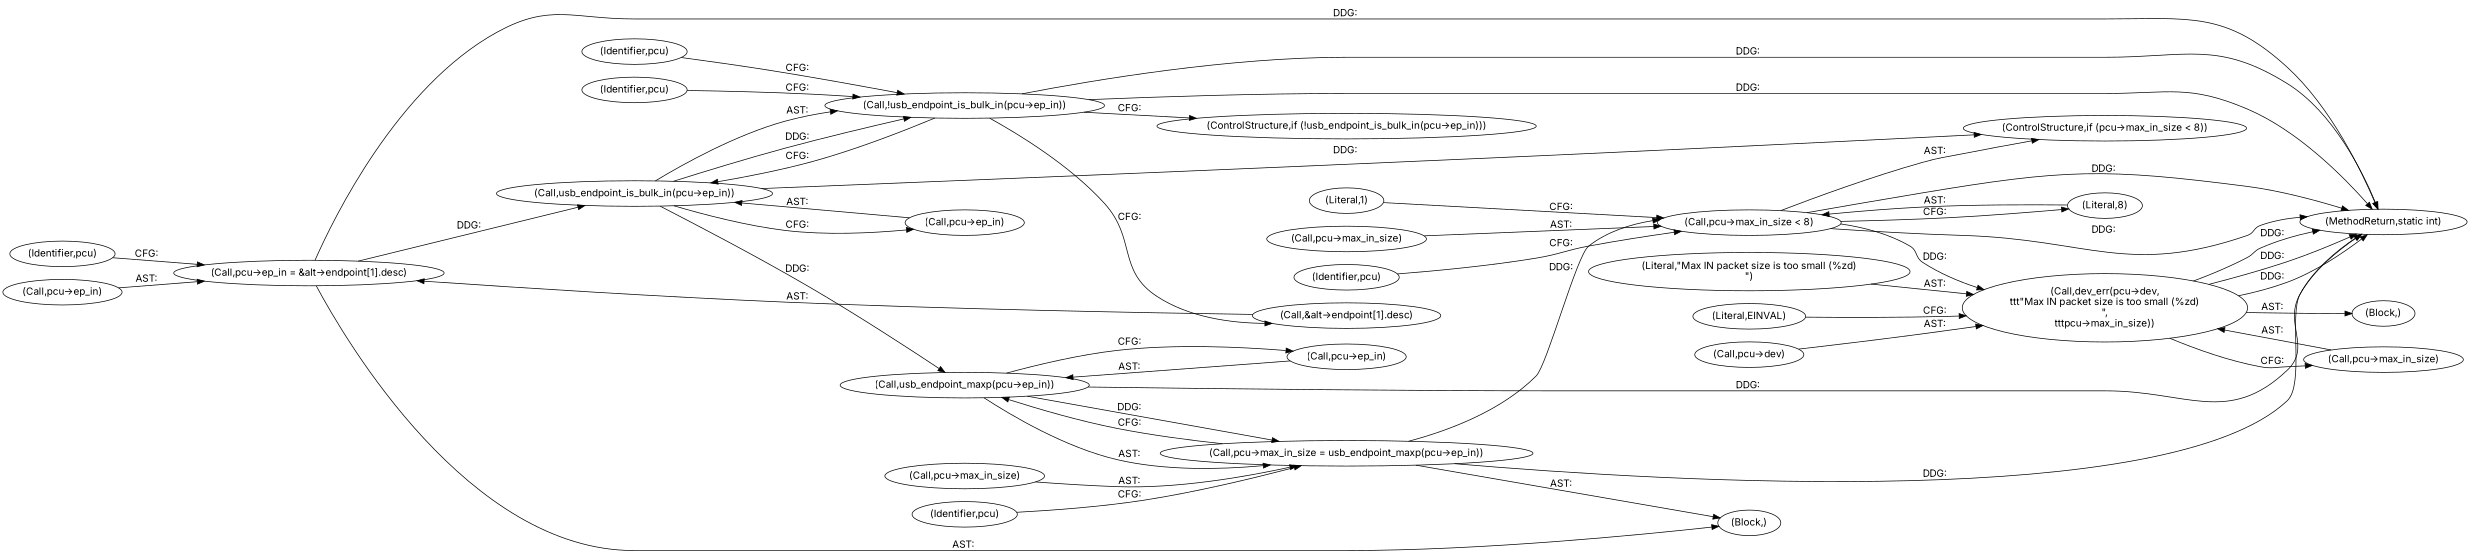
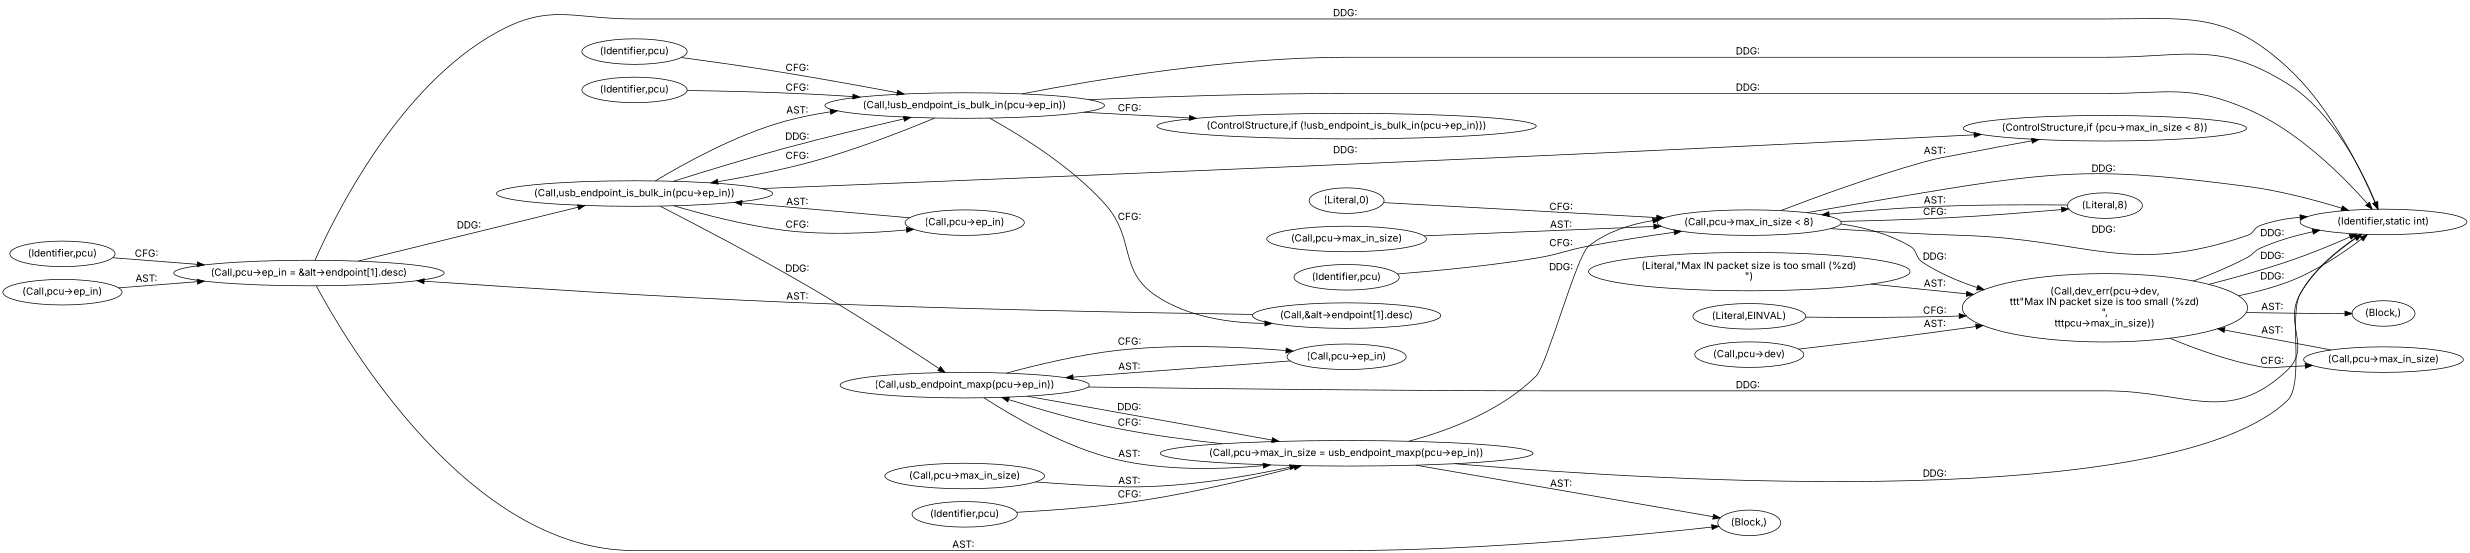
(1347, 201) -> (1347, 201)
(2384, 222) -> (2384, 222)
